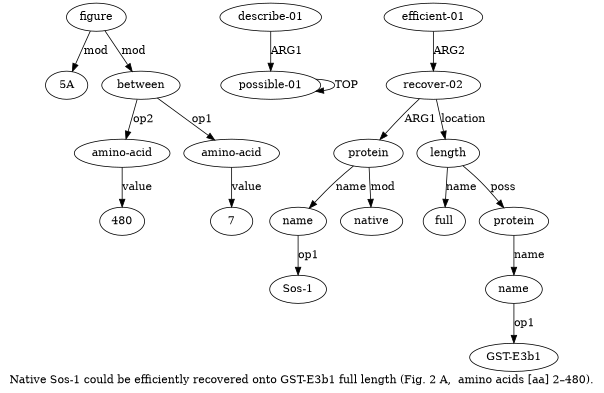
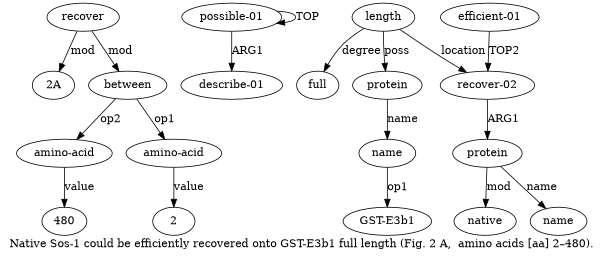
(96, 17) -> (83, 17)
(271, 47) -> (232, 47)
(449, 51) -> (505, 51)
(67, 85) -> (53, 85)
(440, 115) -> (429, 49)
(462, 187) -> (362, 51)
(232, 221) -> (174, 221)
(298, 289) -> none
